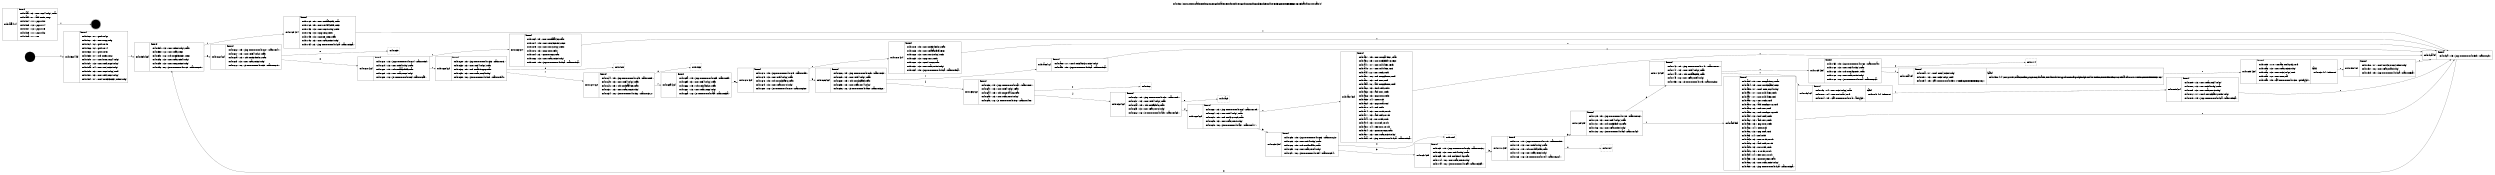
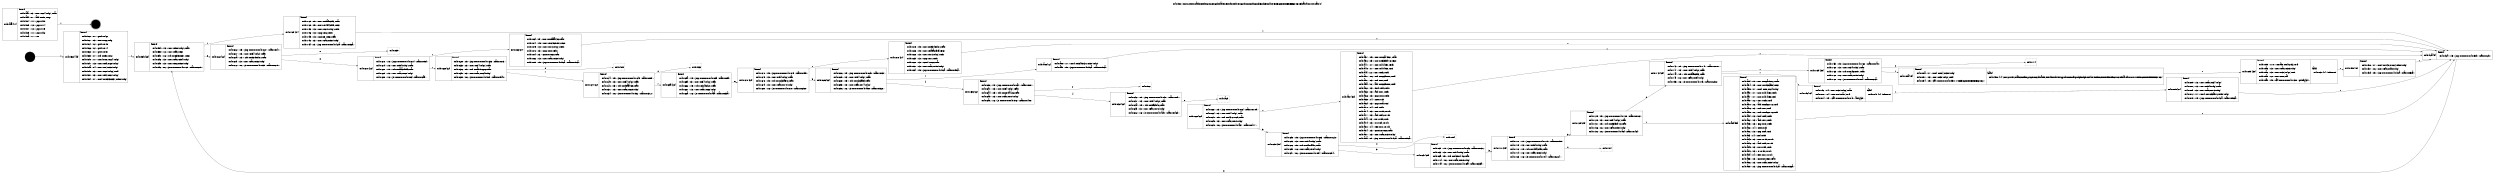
(1184, 110) -> none
